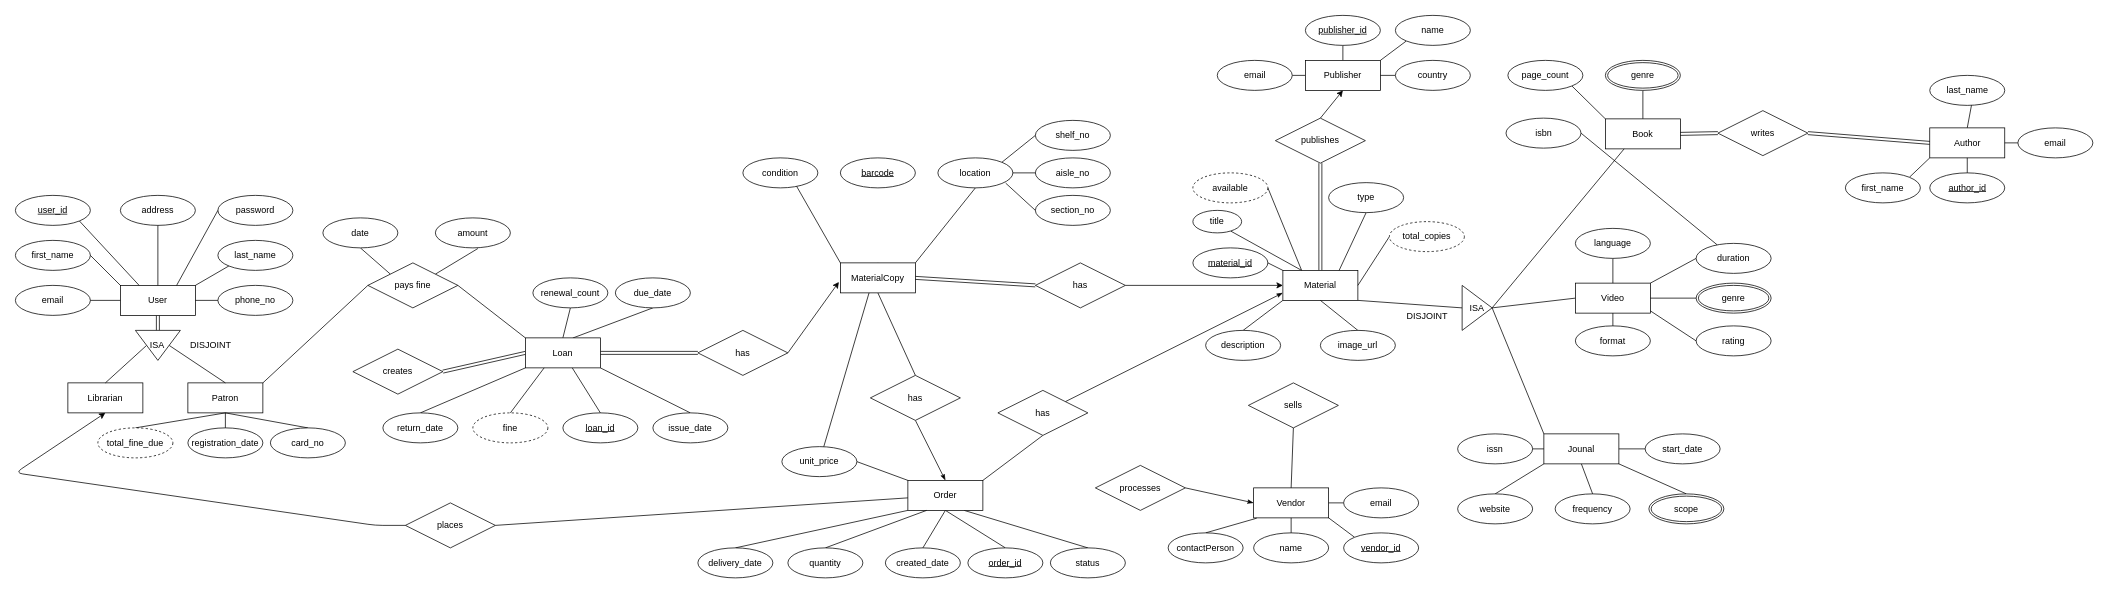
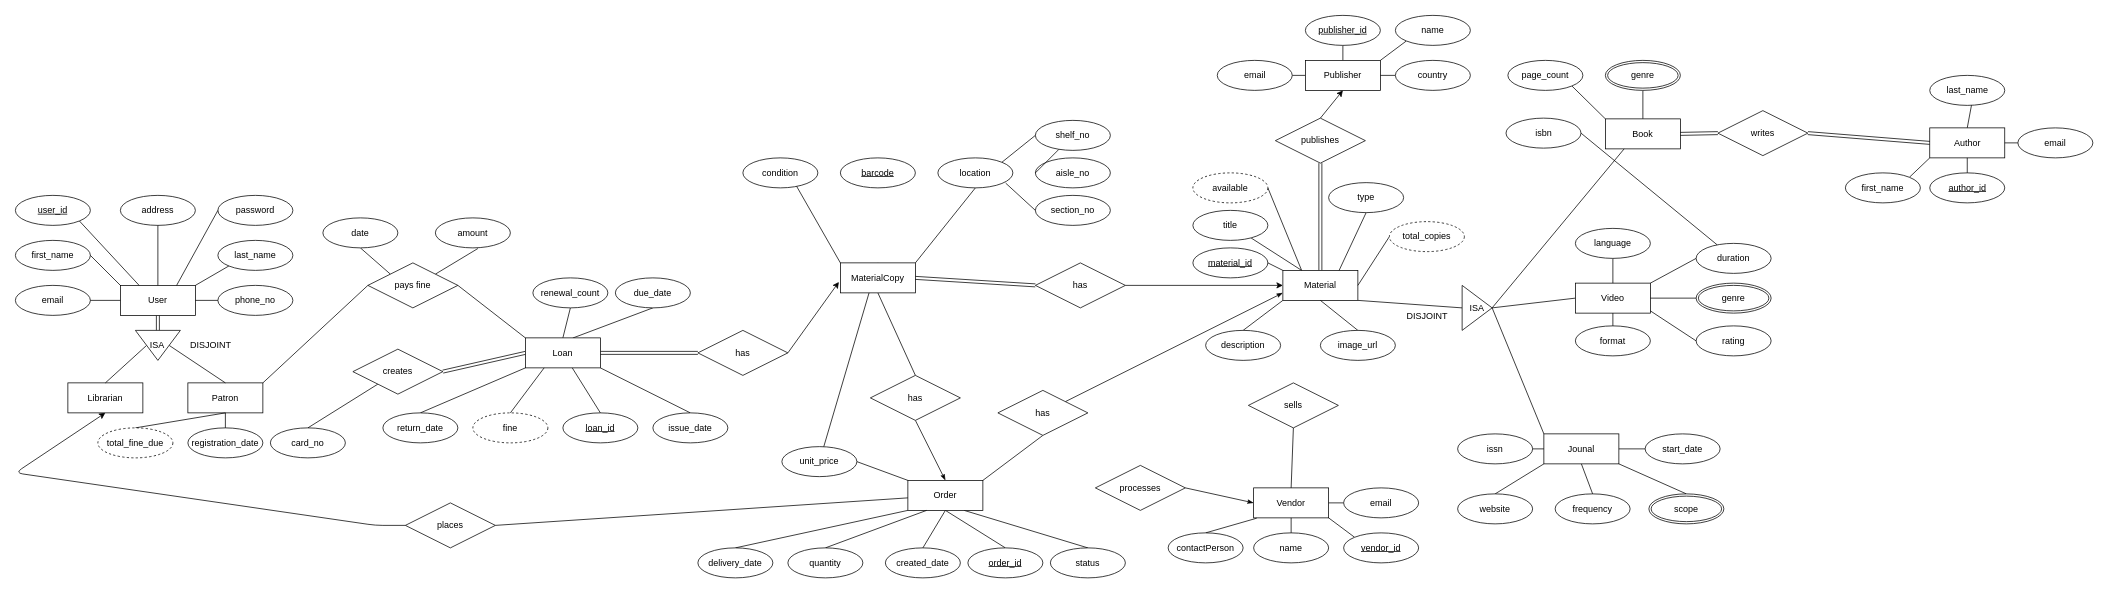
(1024, 173) -> (1047, 161)
(1217, 222) -> (1230, 225)
(268, 421) -> (343, 406)
